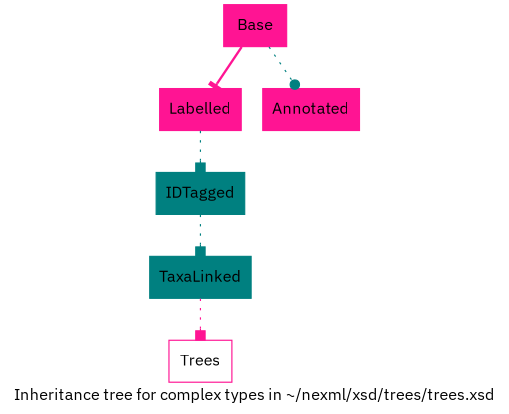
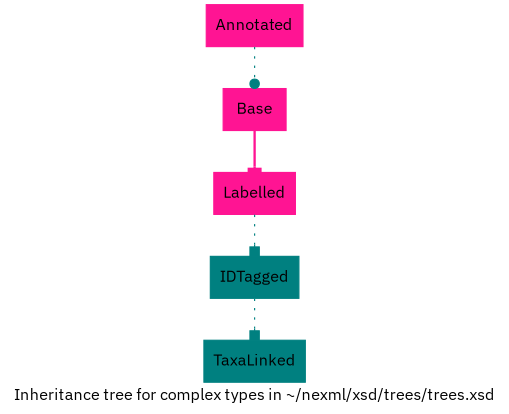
(281, 64) -> (255, 63)
(200, 361) -> none
